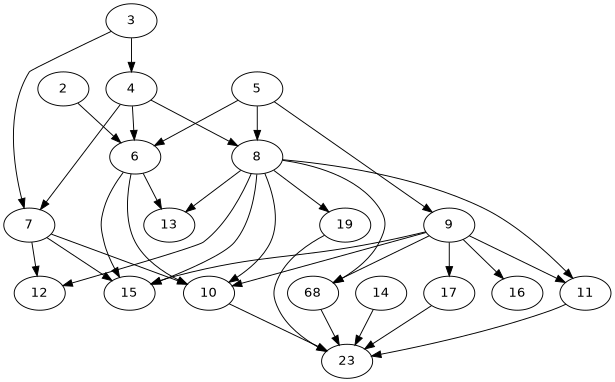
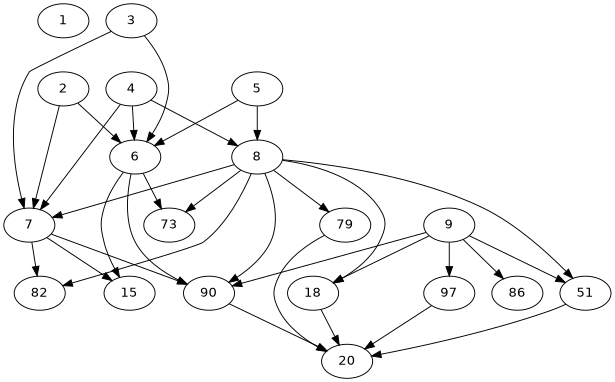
none -> (63, 21)
(131, 50) -> (168, 83)
none -> (48, 152)
(349, 154) -> none
(169, 225) -> (169, 225)
(345, 225) -> (345, 225)
(230, 246) -> (144, 191)
(286, 256) -> none
(40, 293) -> (40, 293)
(209, 293) -> (209, 293)
(313, 293) -> (313, 293)
(381, 293) -> none
(449, 293) -> (449, 293)
(517, 293) -> (517, 293)
(585, 293) -> (585, 293)
(347, 361) -> (347, 361)
